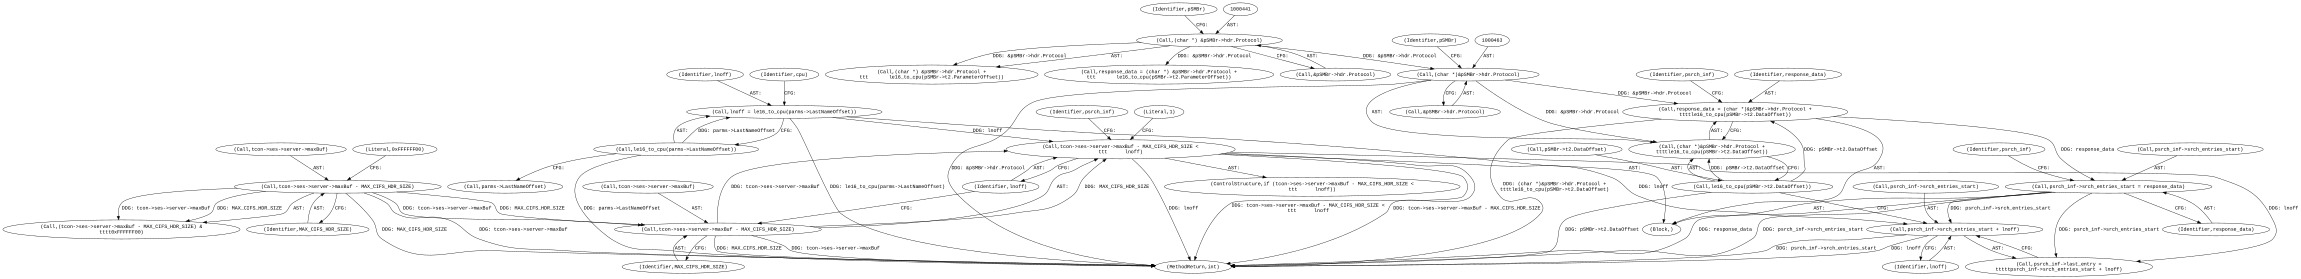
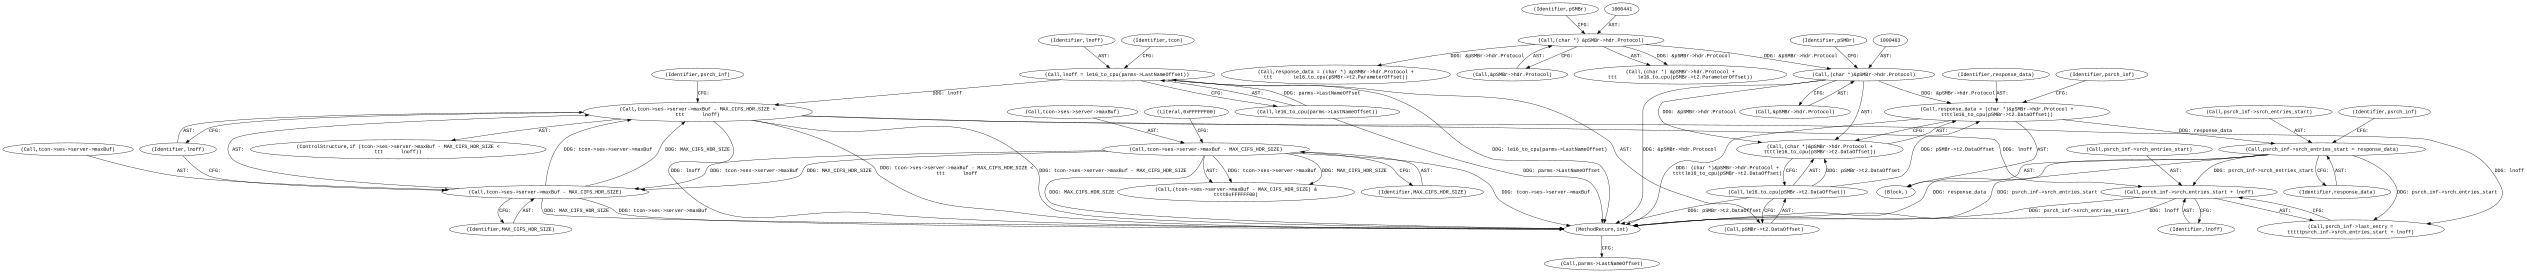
(784, 75) -> (1158, 40)
(1159, 112) -> none
(1275, 142) -> (1481, 97)
(567, 162) -> (1602, 245)
(1848, 207) -> (1765, 207)
